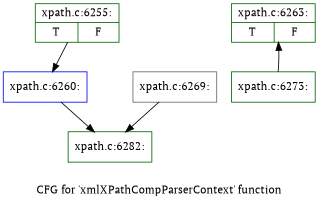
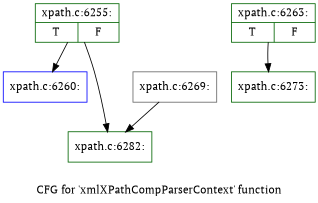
(279, 61) -> (268, 53)
(75, 114) -> (97, 82)
